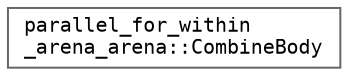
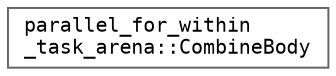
(174, 38) -> (168, 38)
